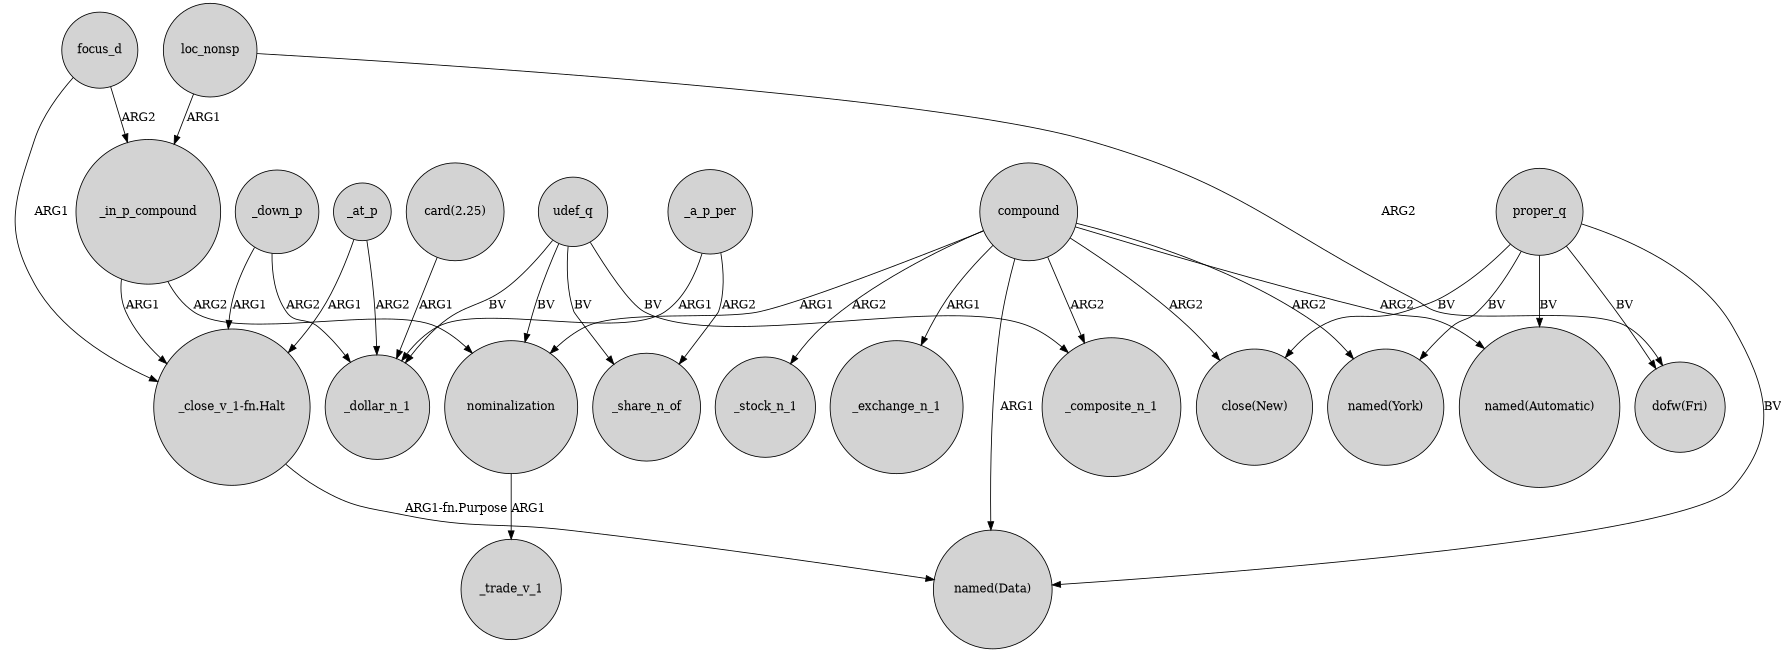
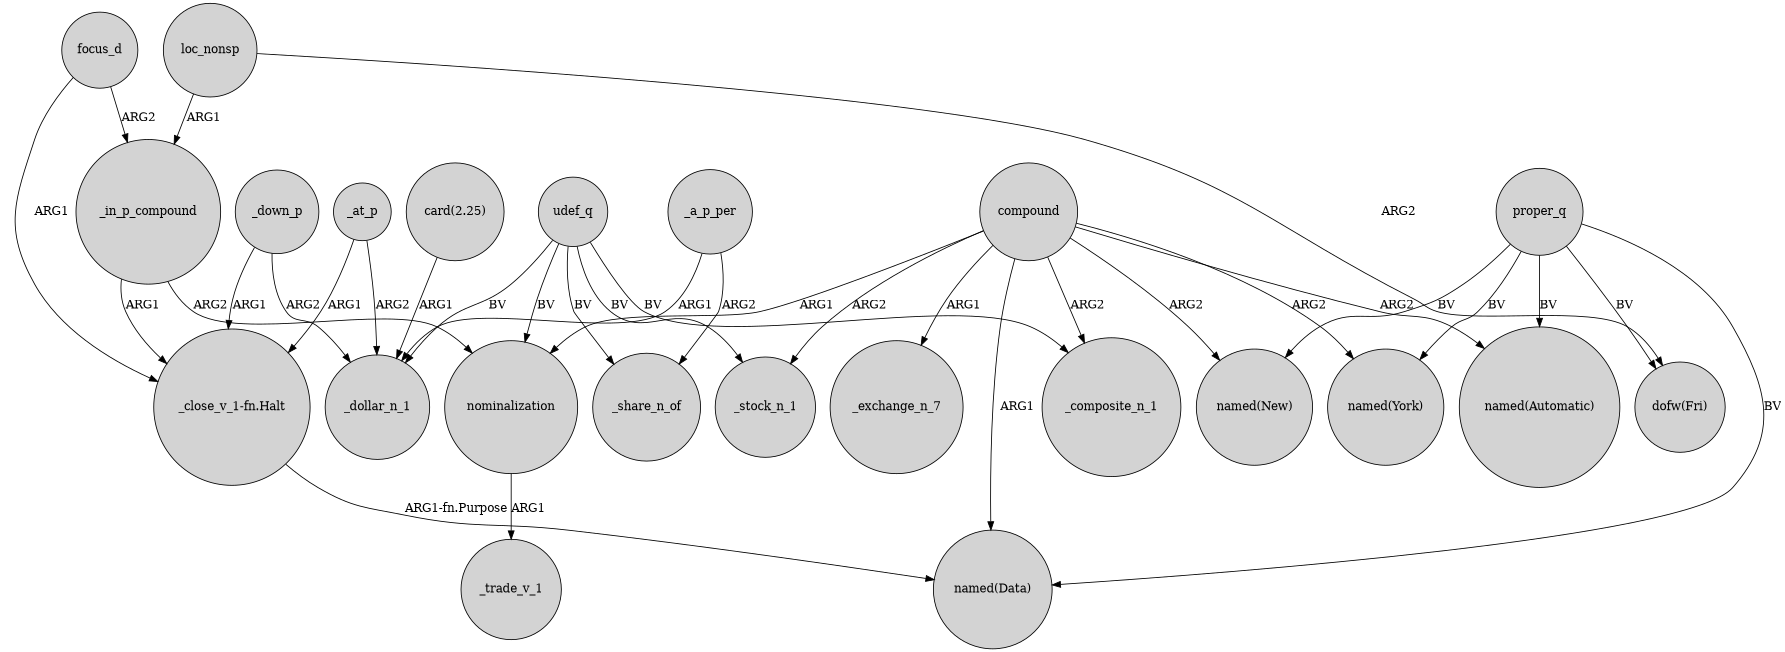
none -> (612, 312)
(897, 407) -> (897, 407)
(1255, 407) -> (1255, 407)
